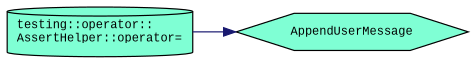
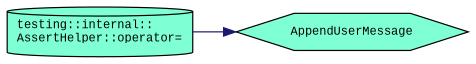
(100, 32) -> (100, 32)
